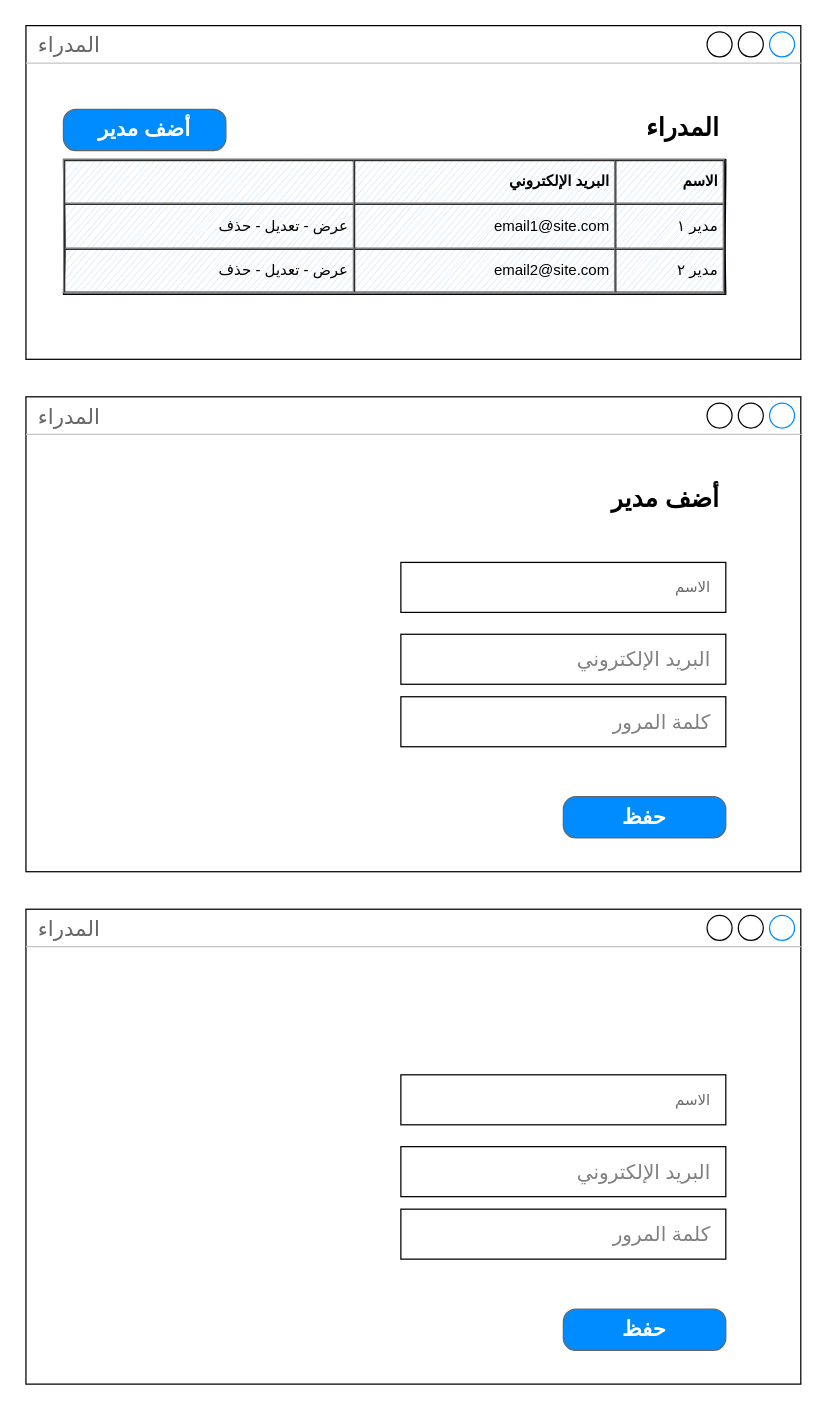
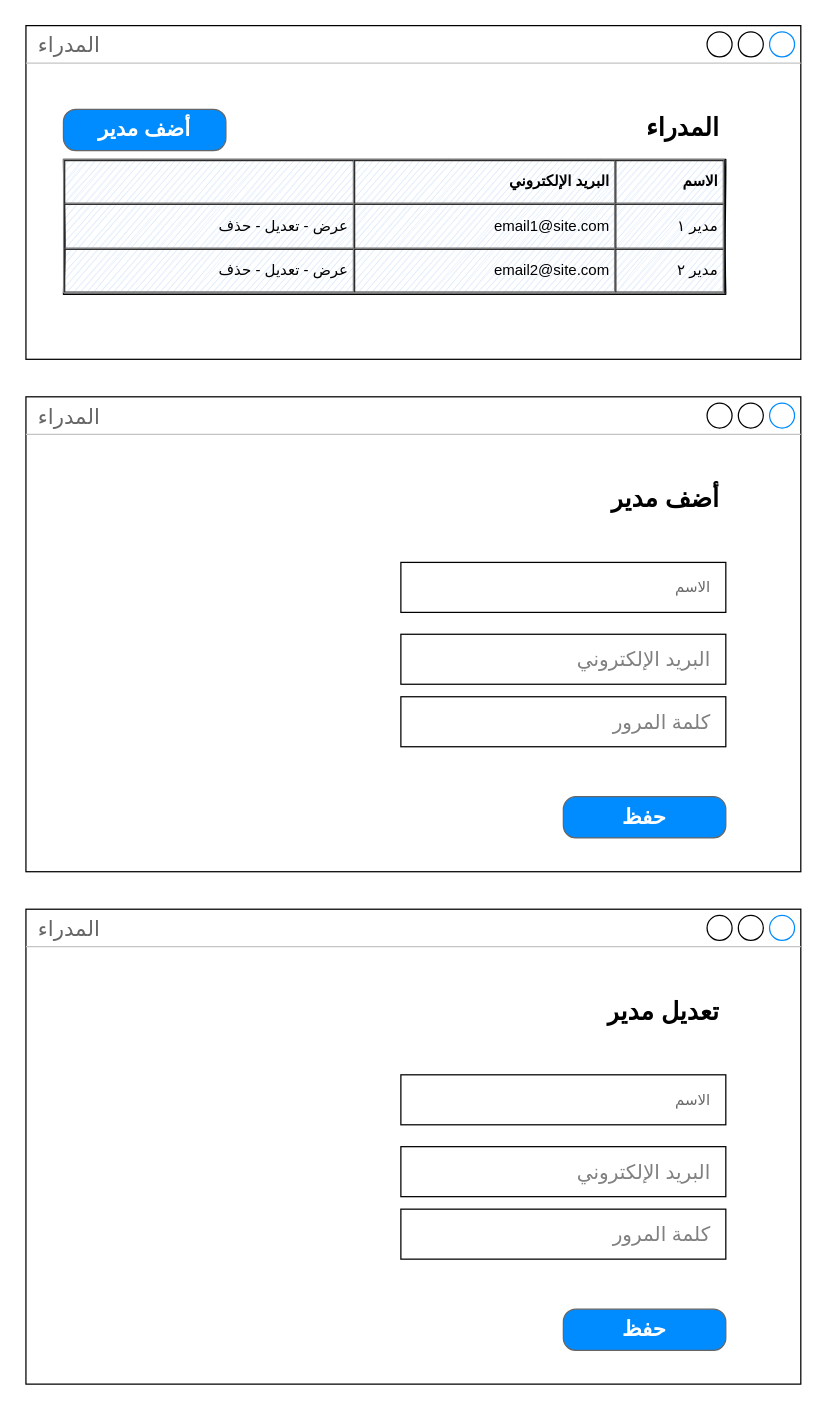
none -> (610, 1016)
